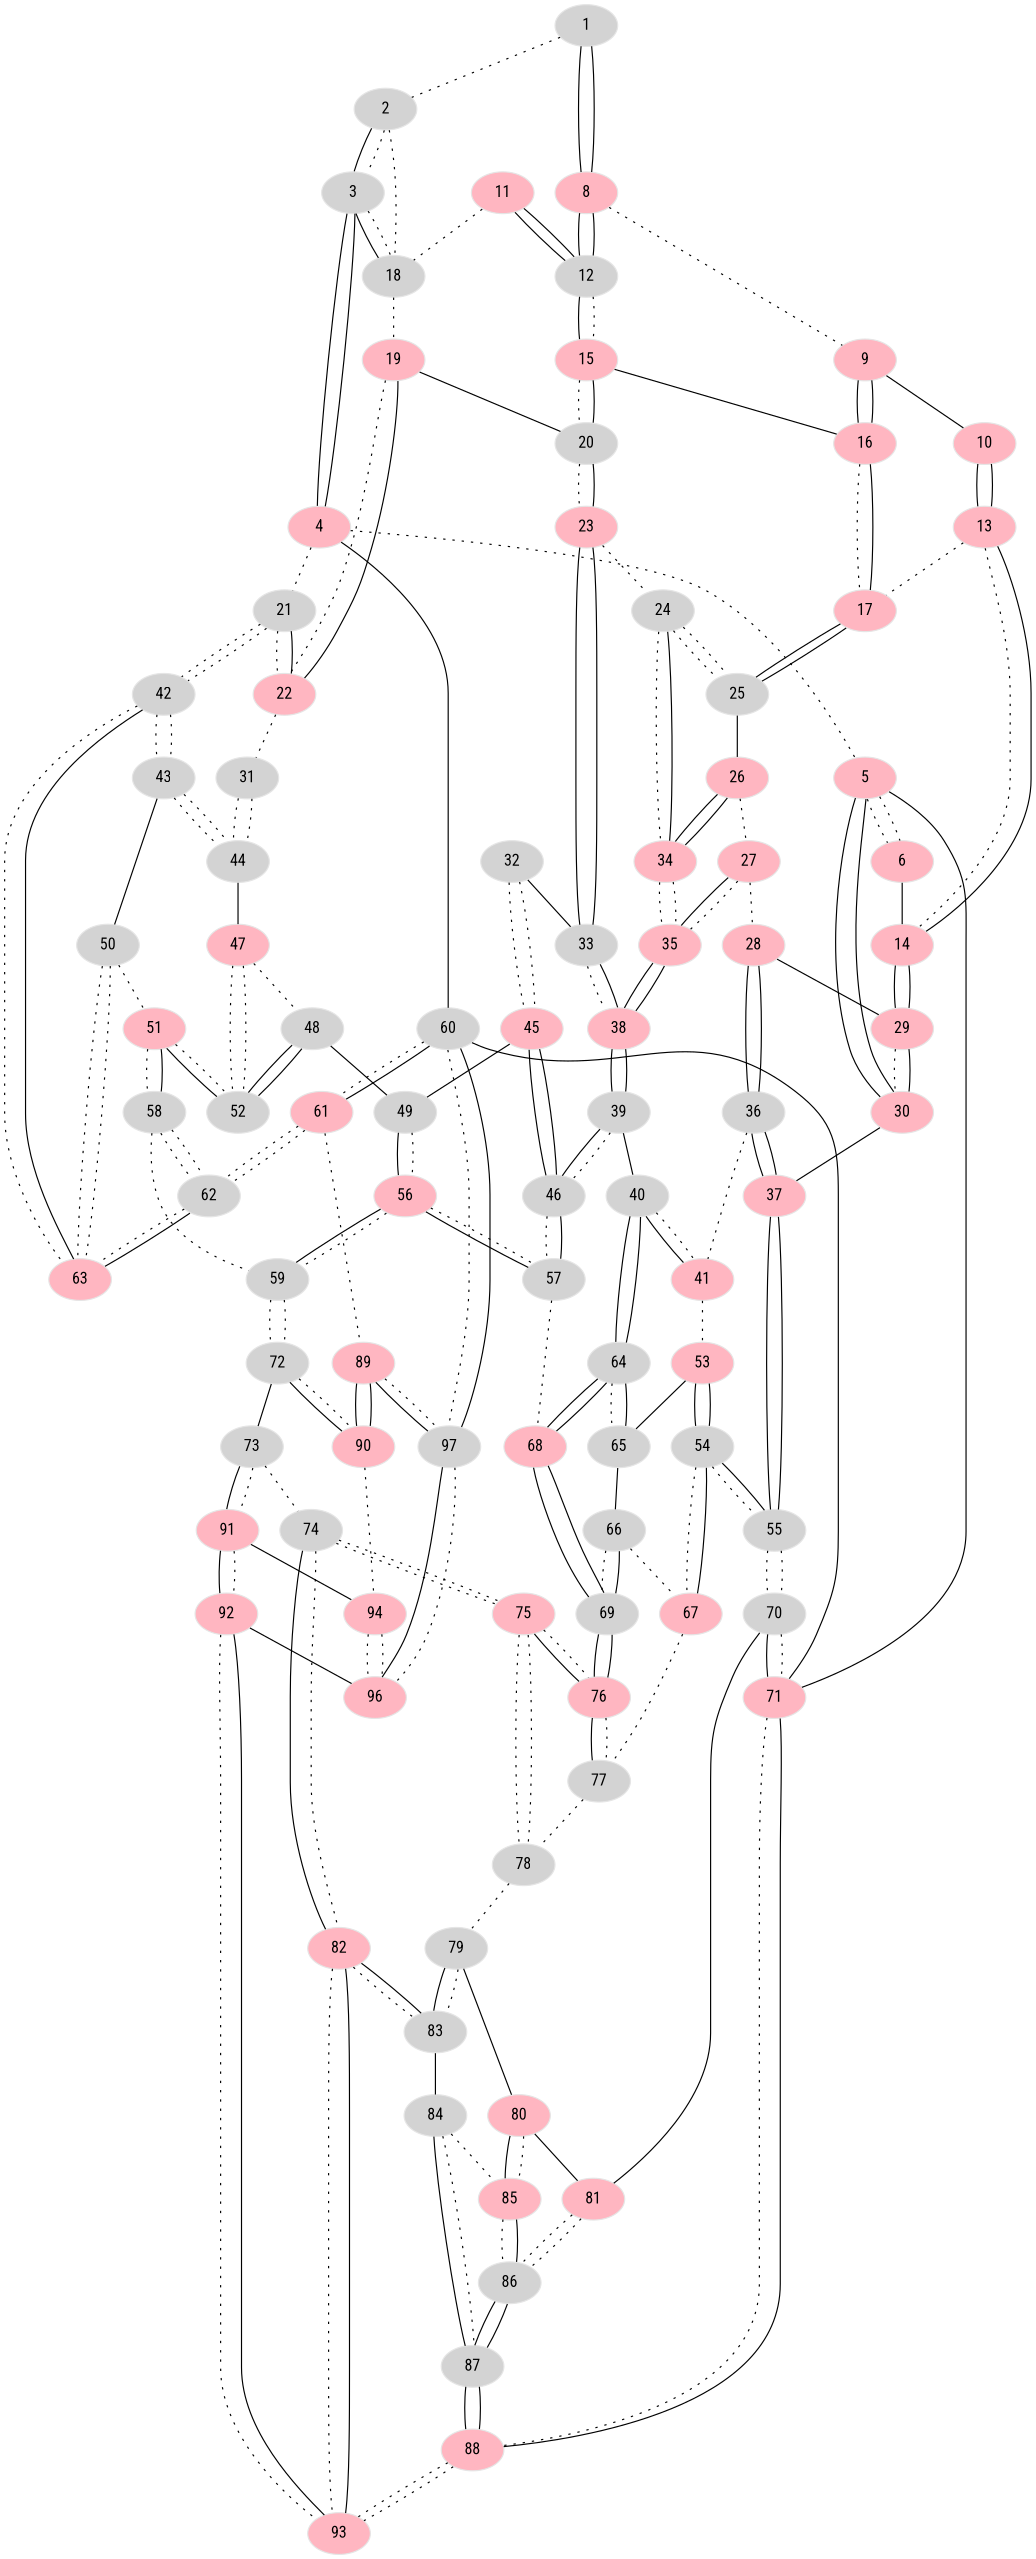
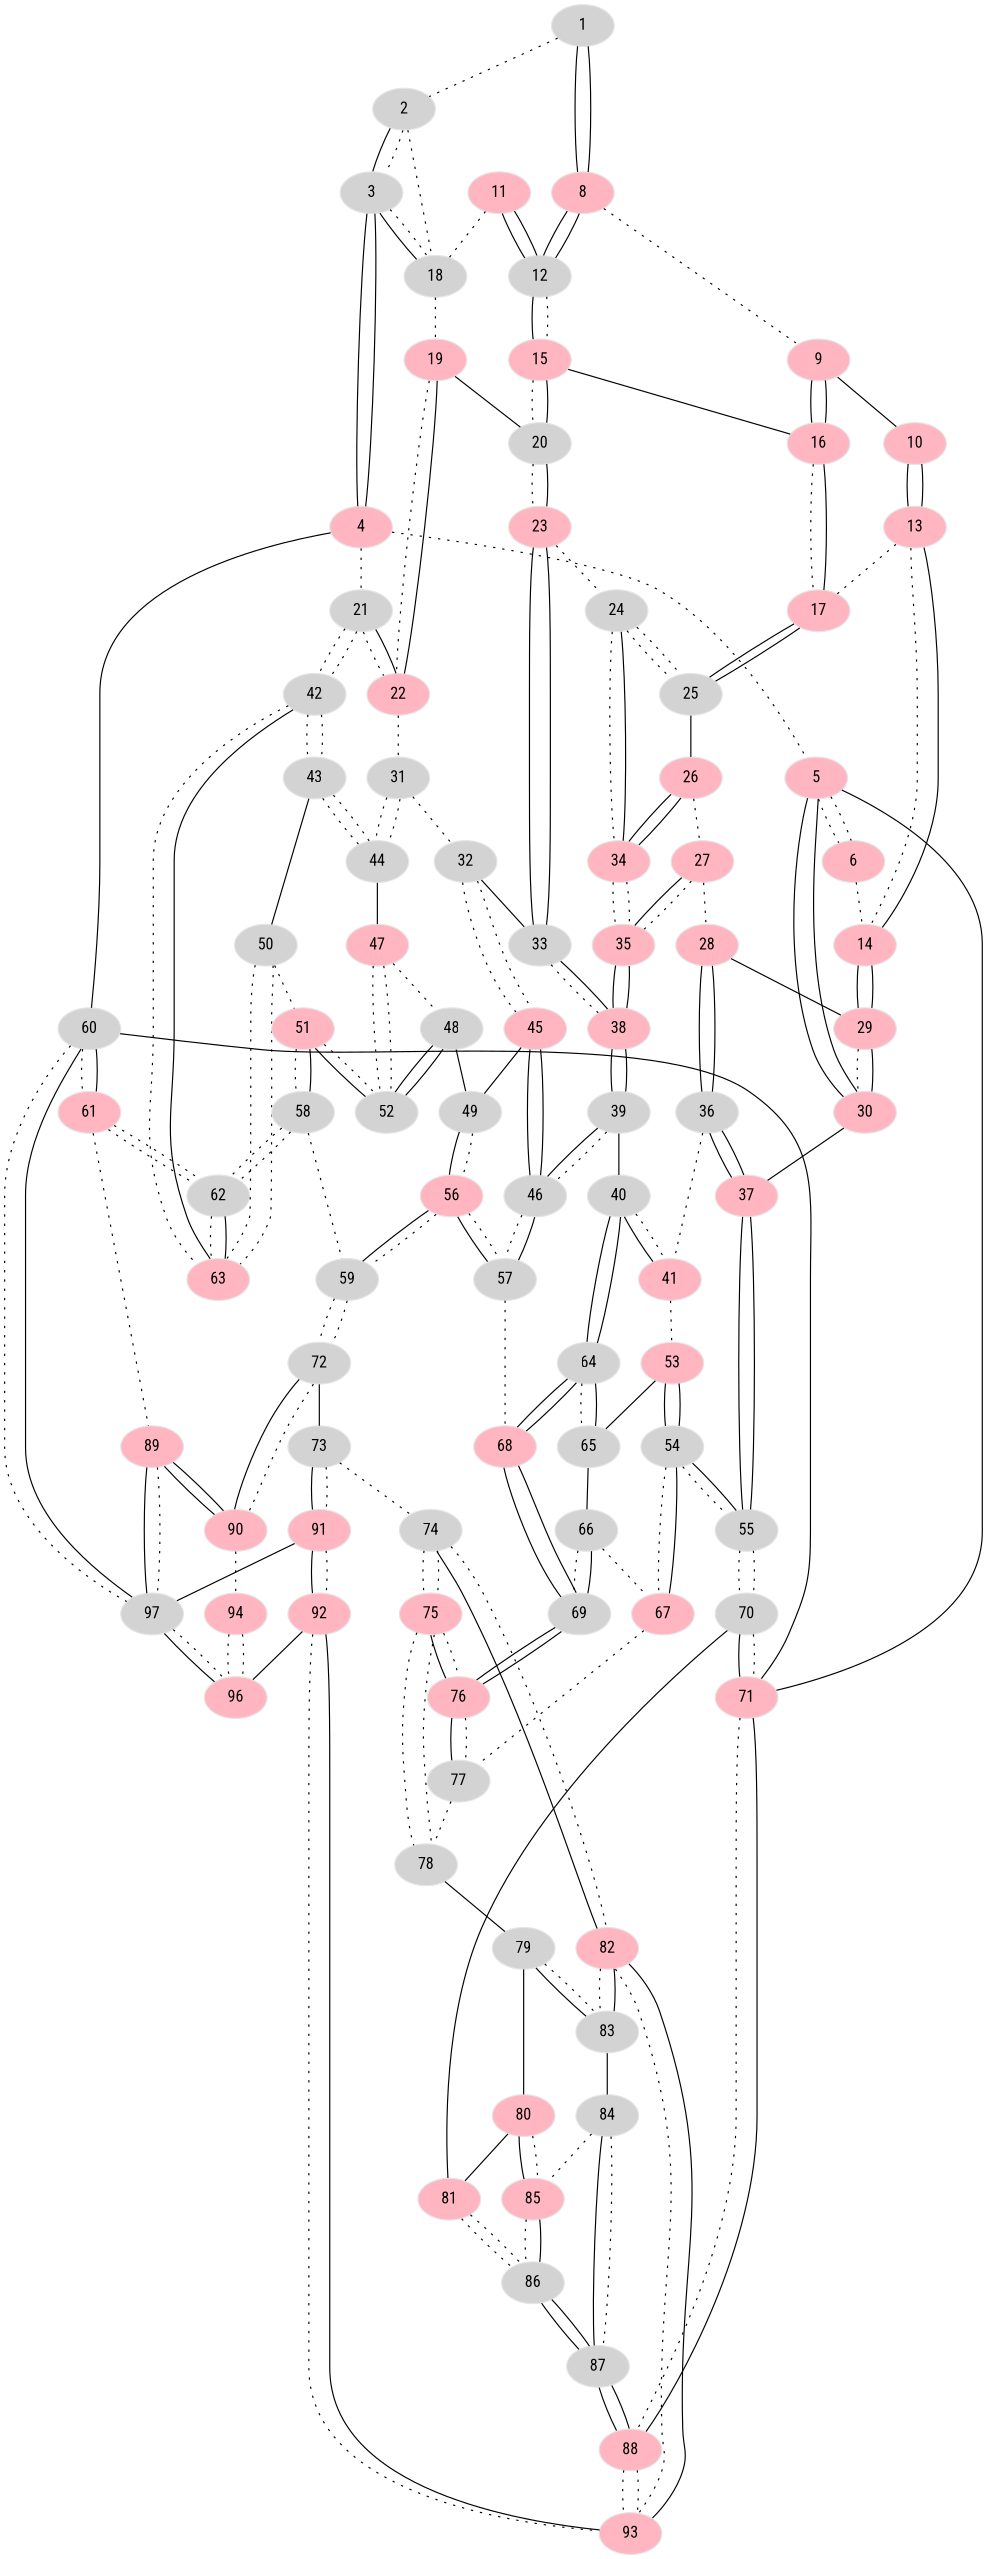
none -> (432, 820)
(902, 903) -> (859, 903)
(306, 1575) -> (245, 1568)
(490, 1907) -> (475, 1907)
